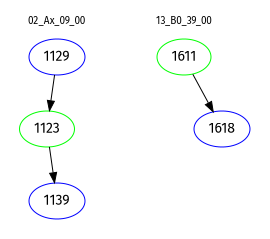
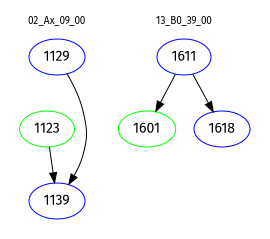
(184, 57) -> (184, 57)
(53, 88) -> (86, 124)
none -> (147, 129)
